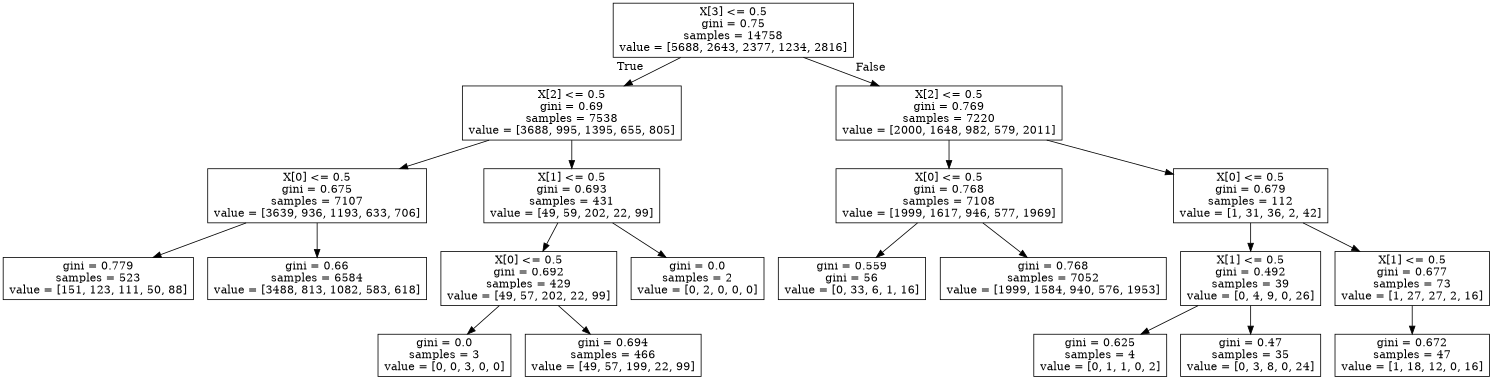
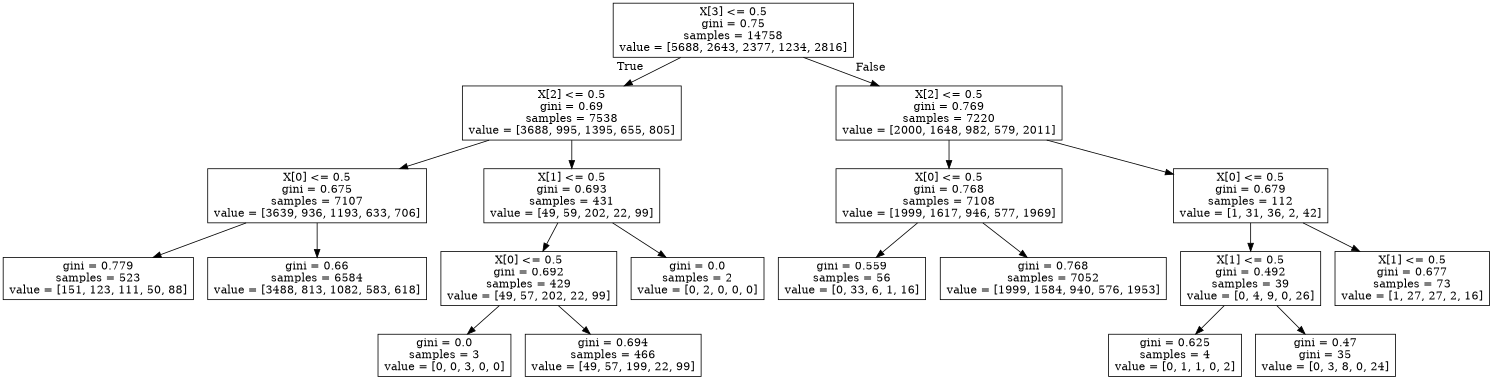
(852, 279) -> (852, 279)
(1251, 355) -> (1325, 355)
(1412, 355) -> none
